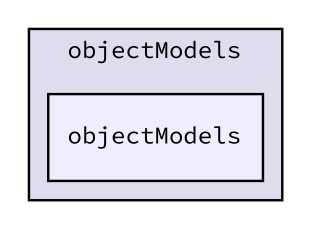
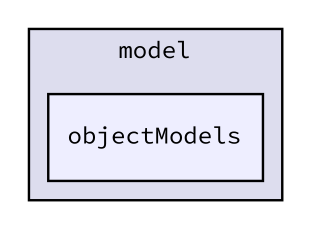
(156, 52) -> (156, 52)
